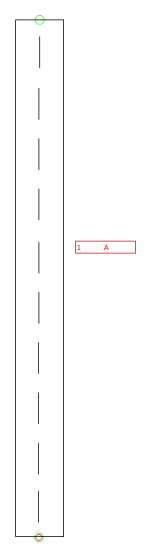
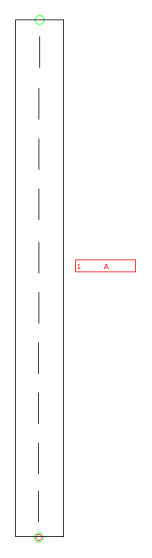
(105, 247) -> (105, 266)
